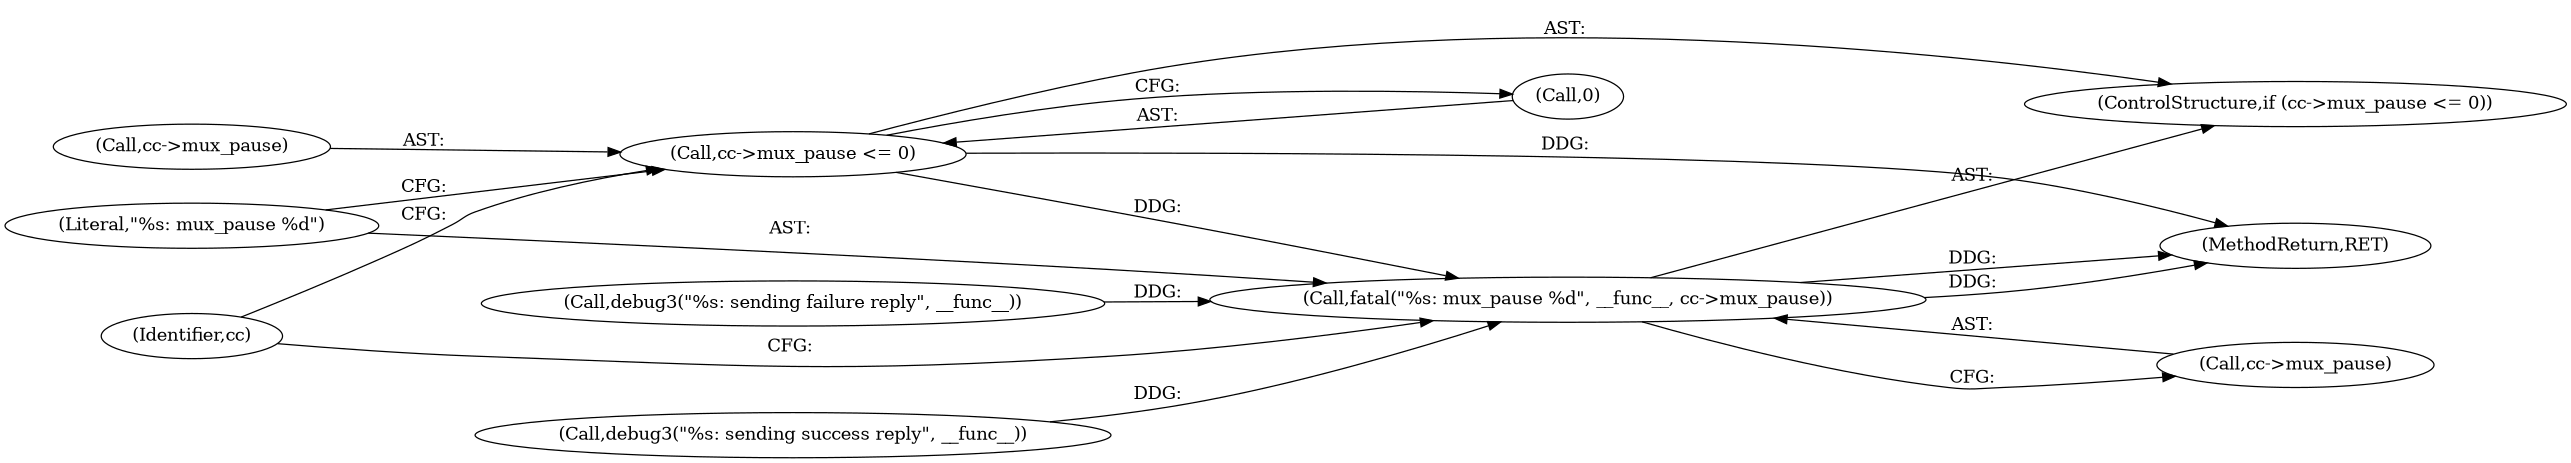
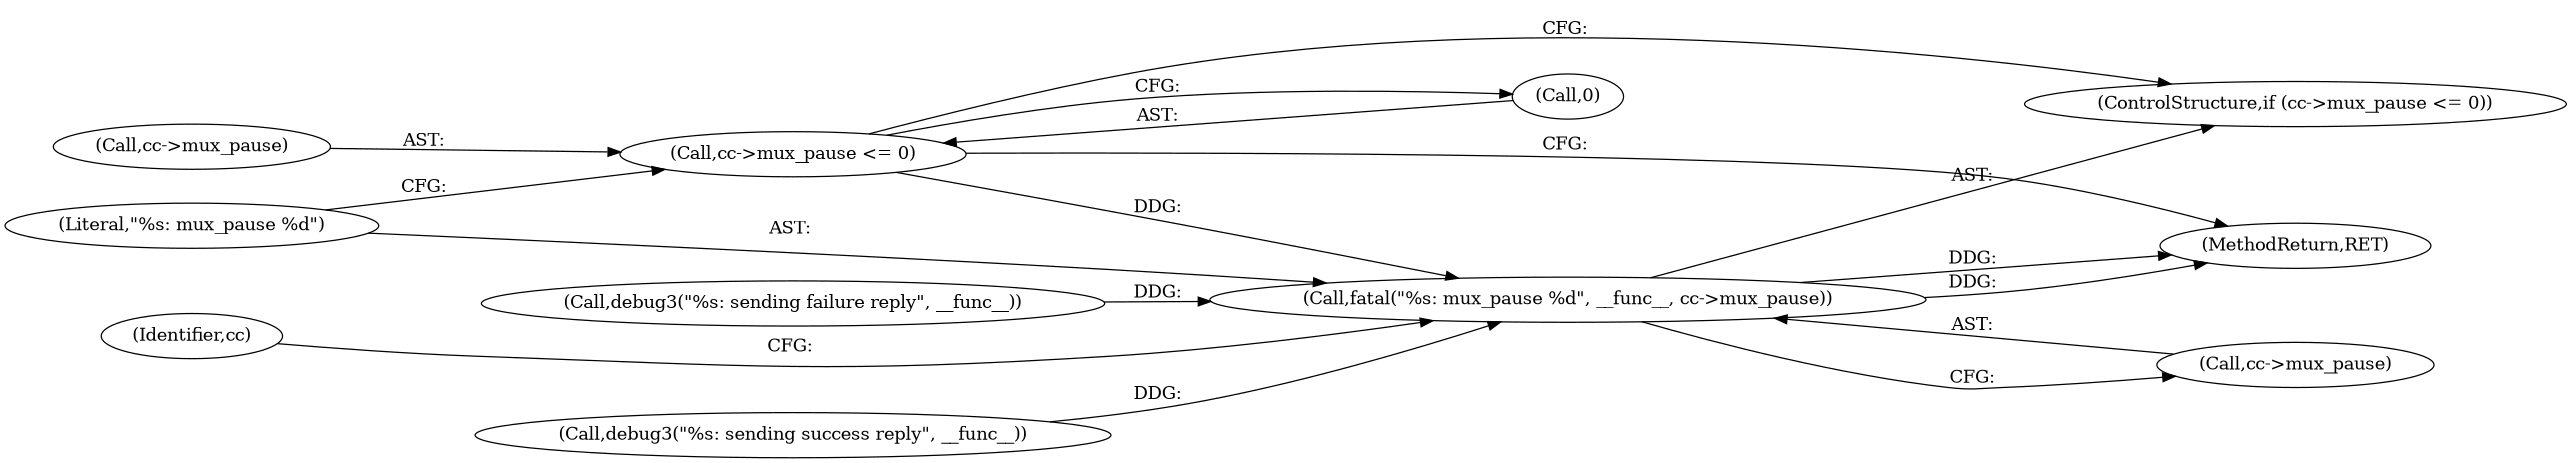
(1568, 29) -> (1568, 29)
(1568, 145) -> (1568, 145)
(449, 226) -> none
